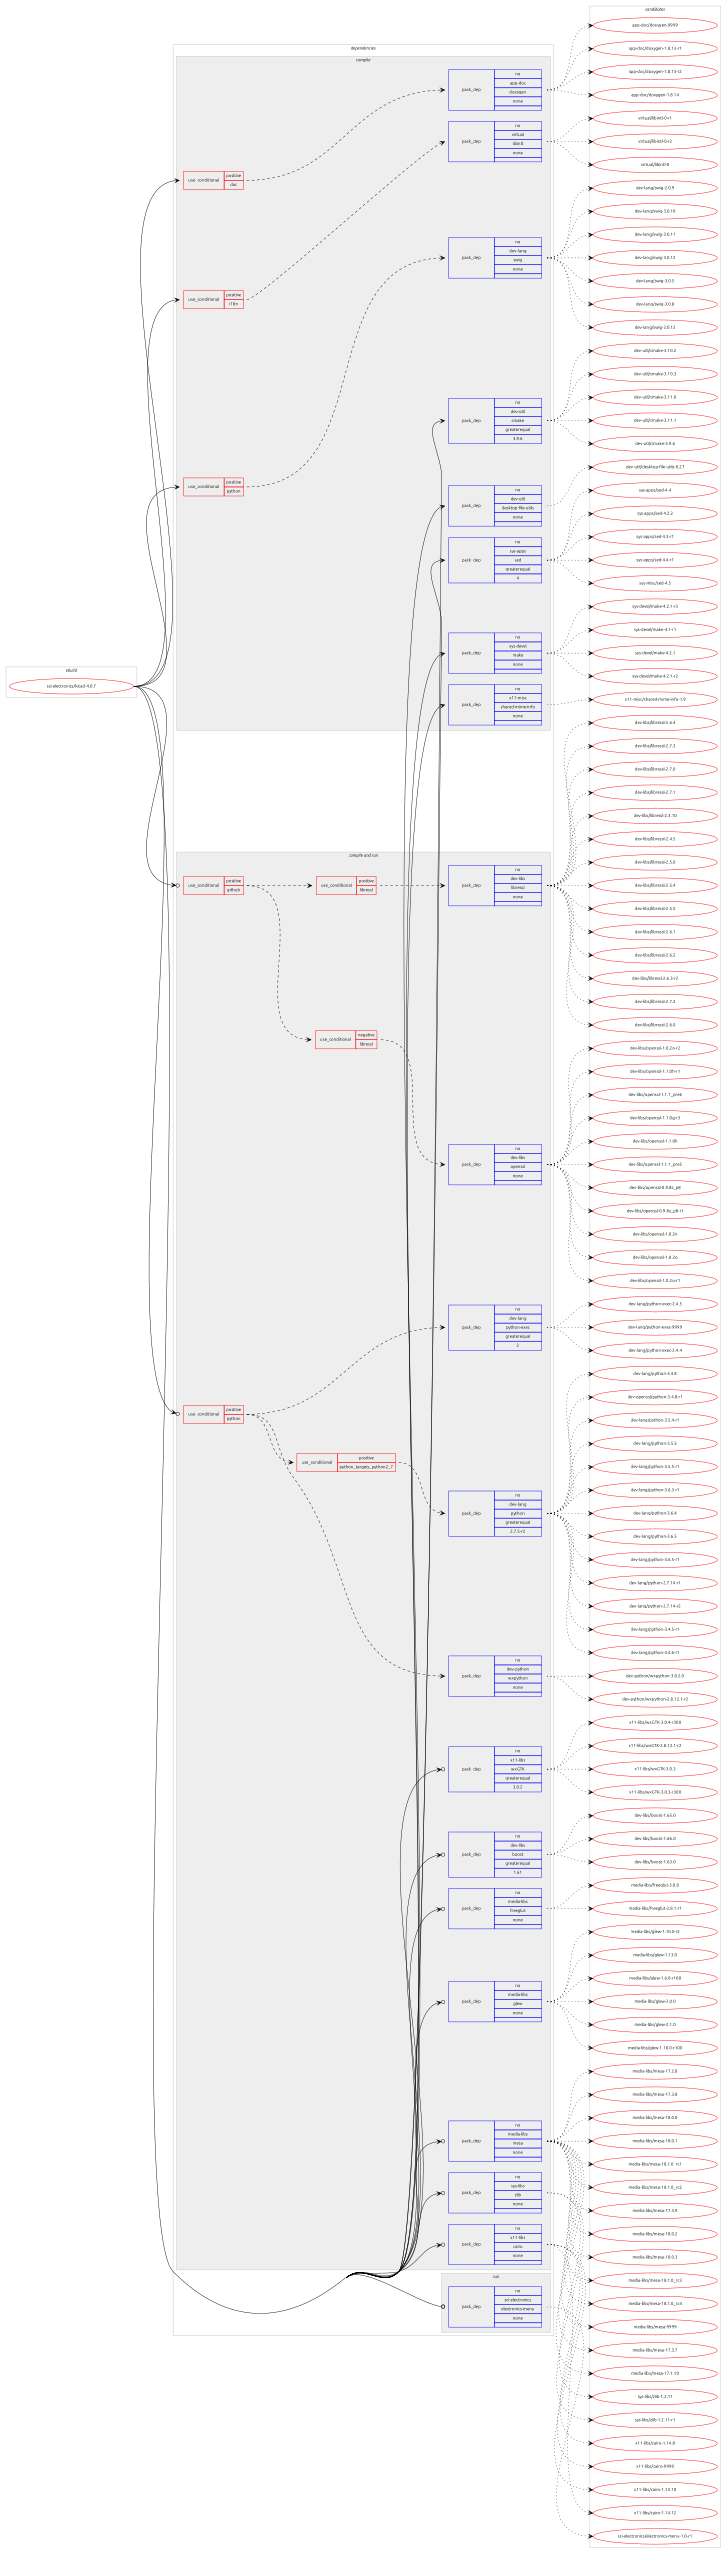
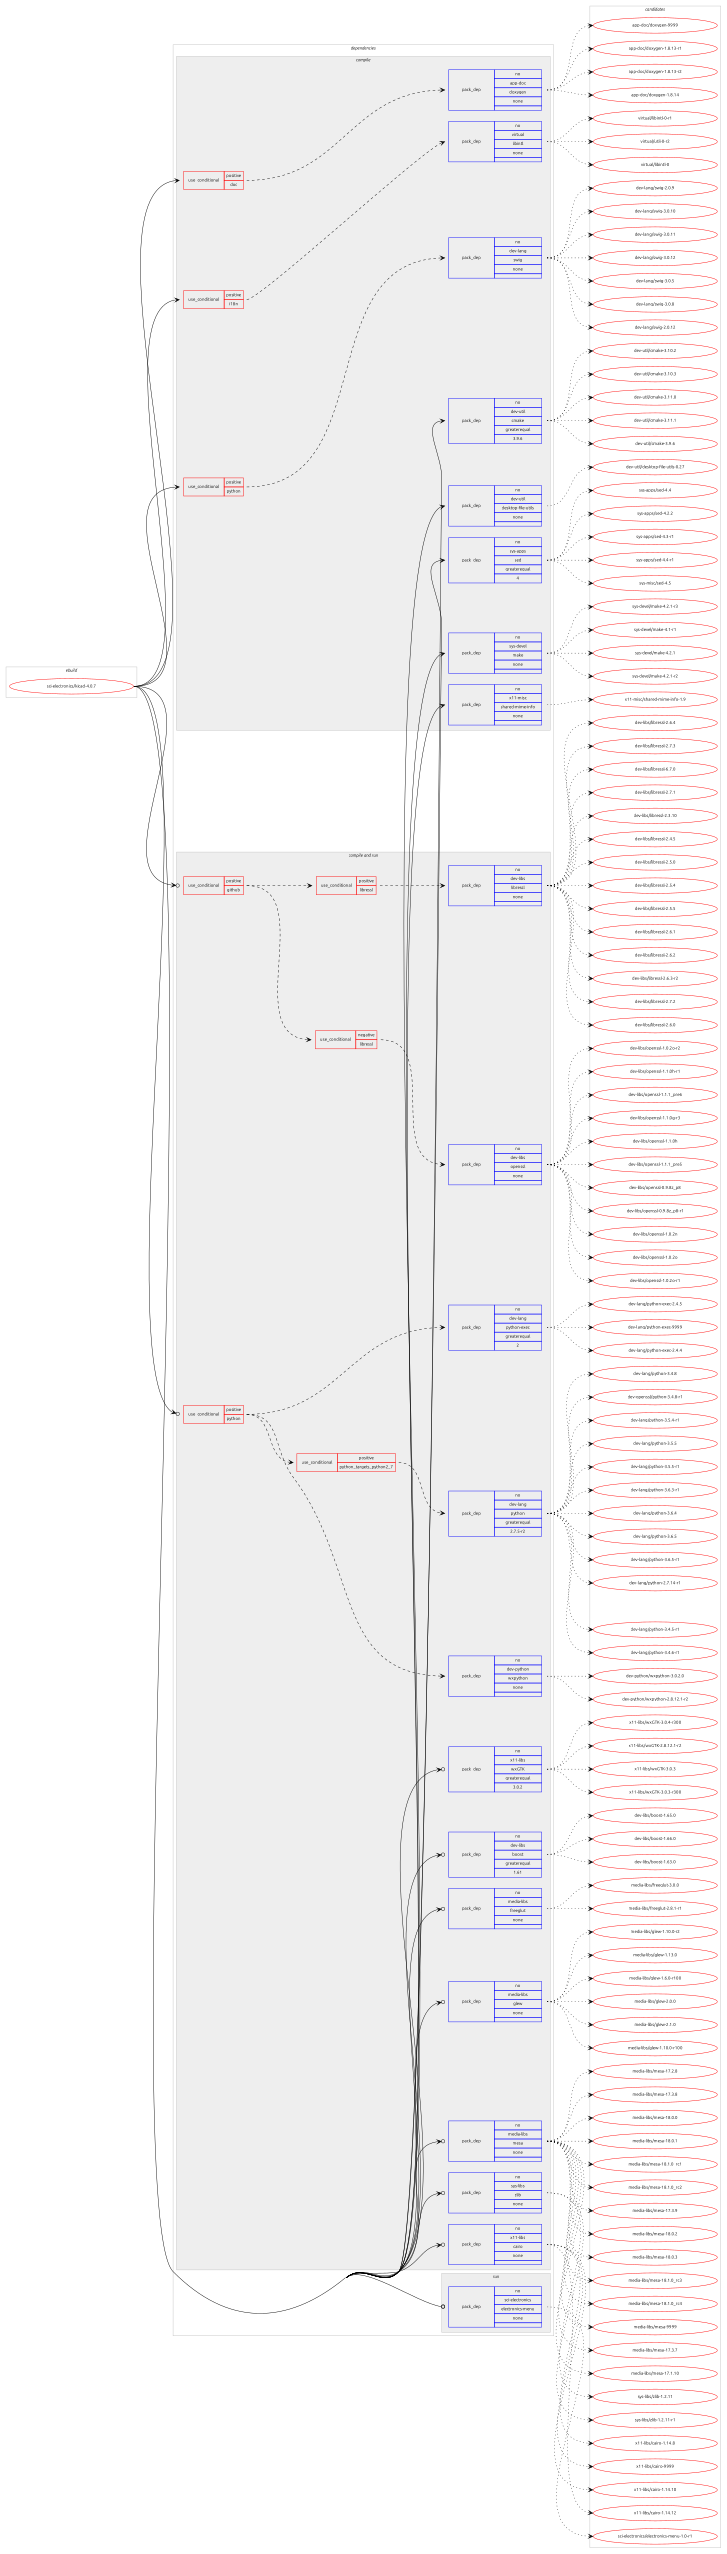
(655, 142) -> (655, 142)
(655, 769) -> (655, 769)
(655, 1606) -> none
